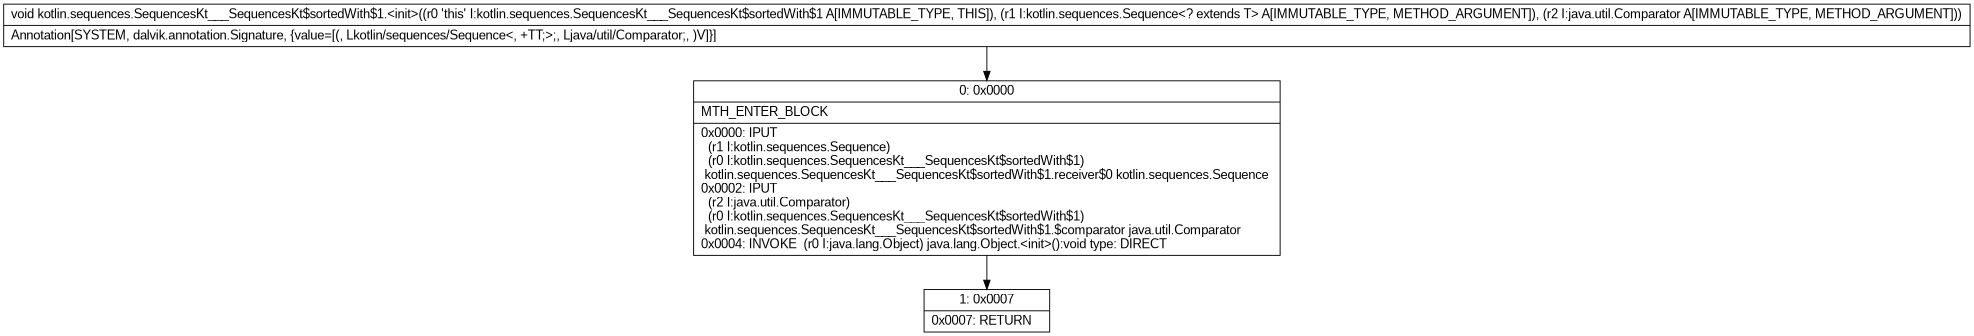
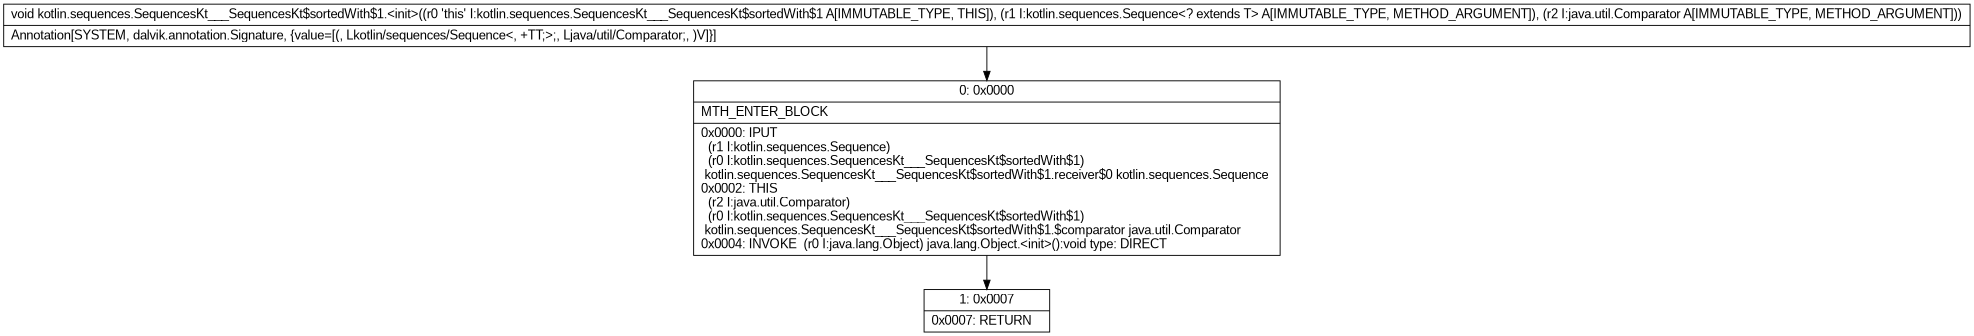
(743, 189) -> (743, 189)
